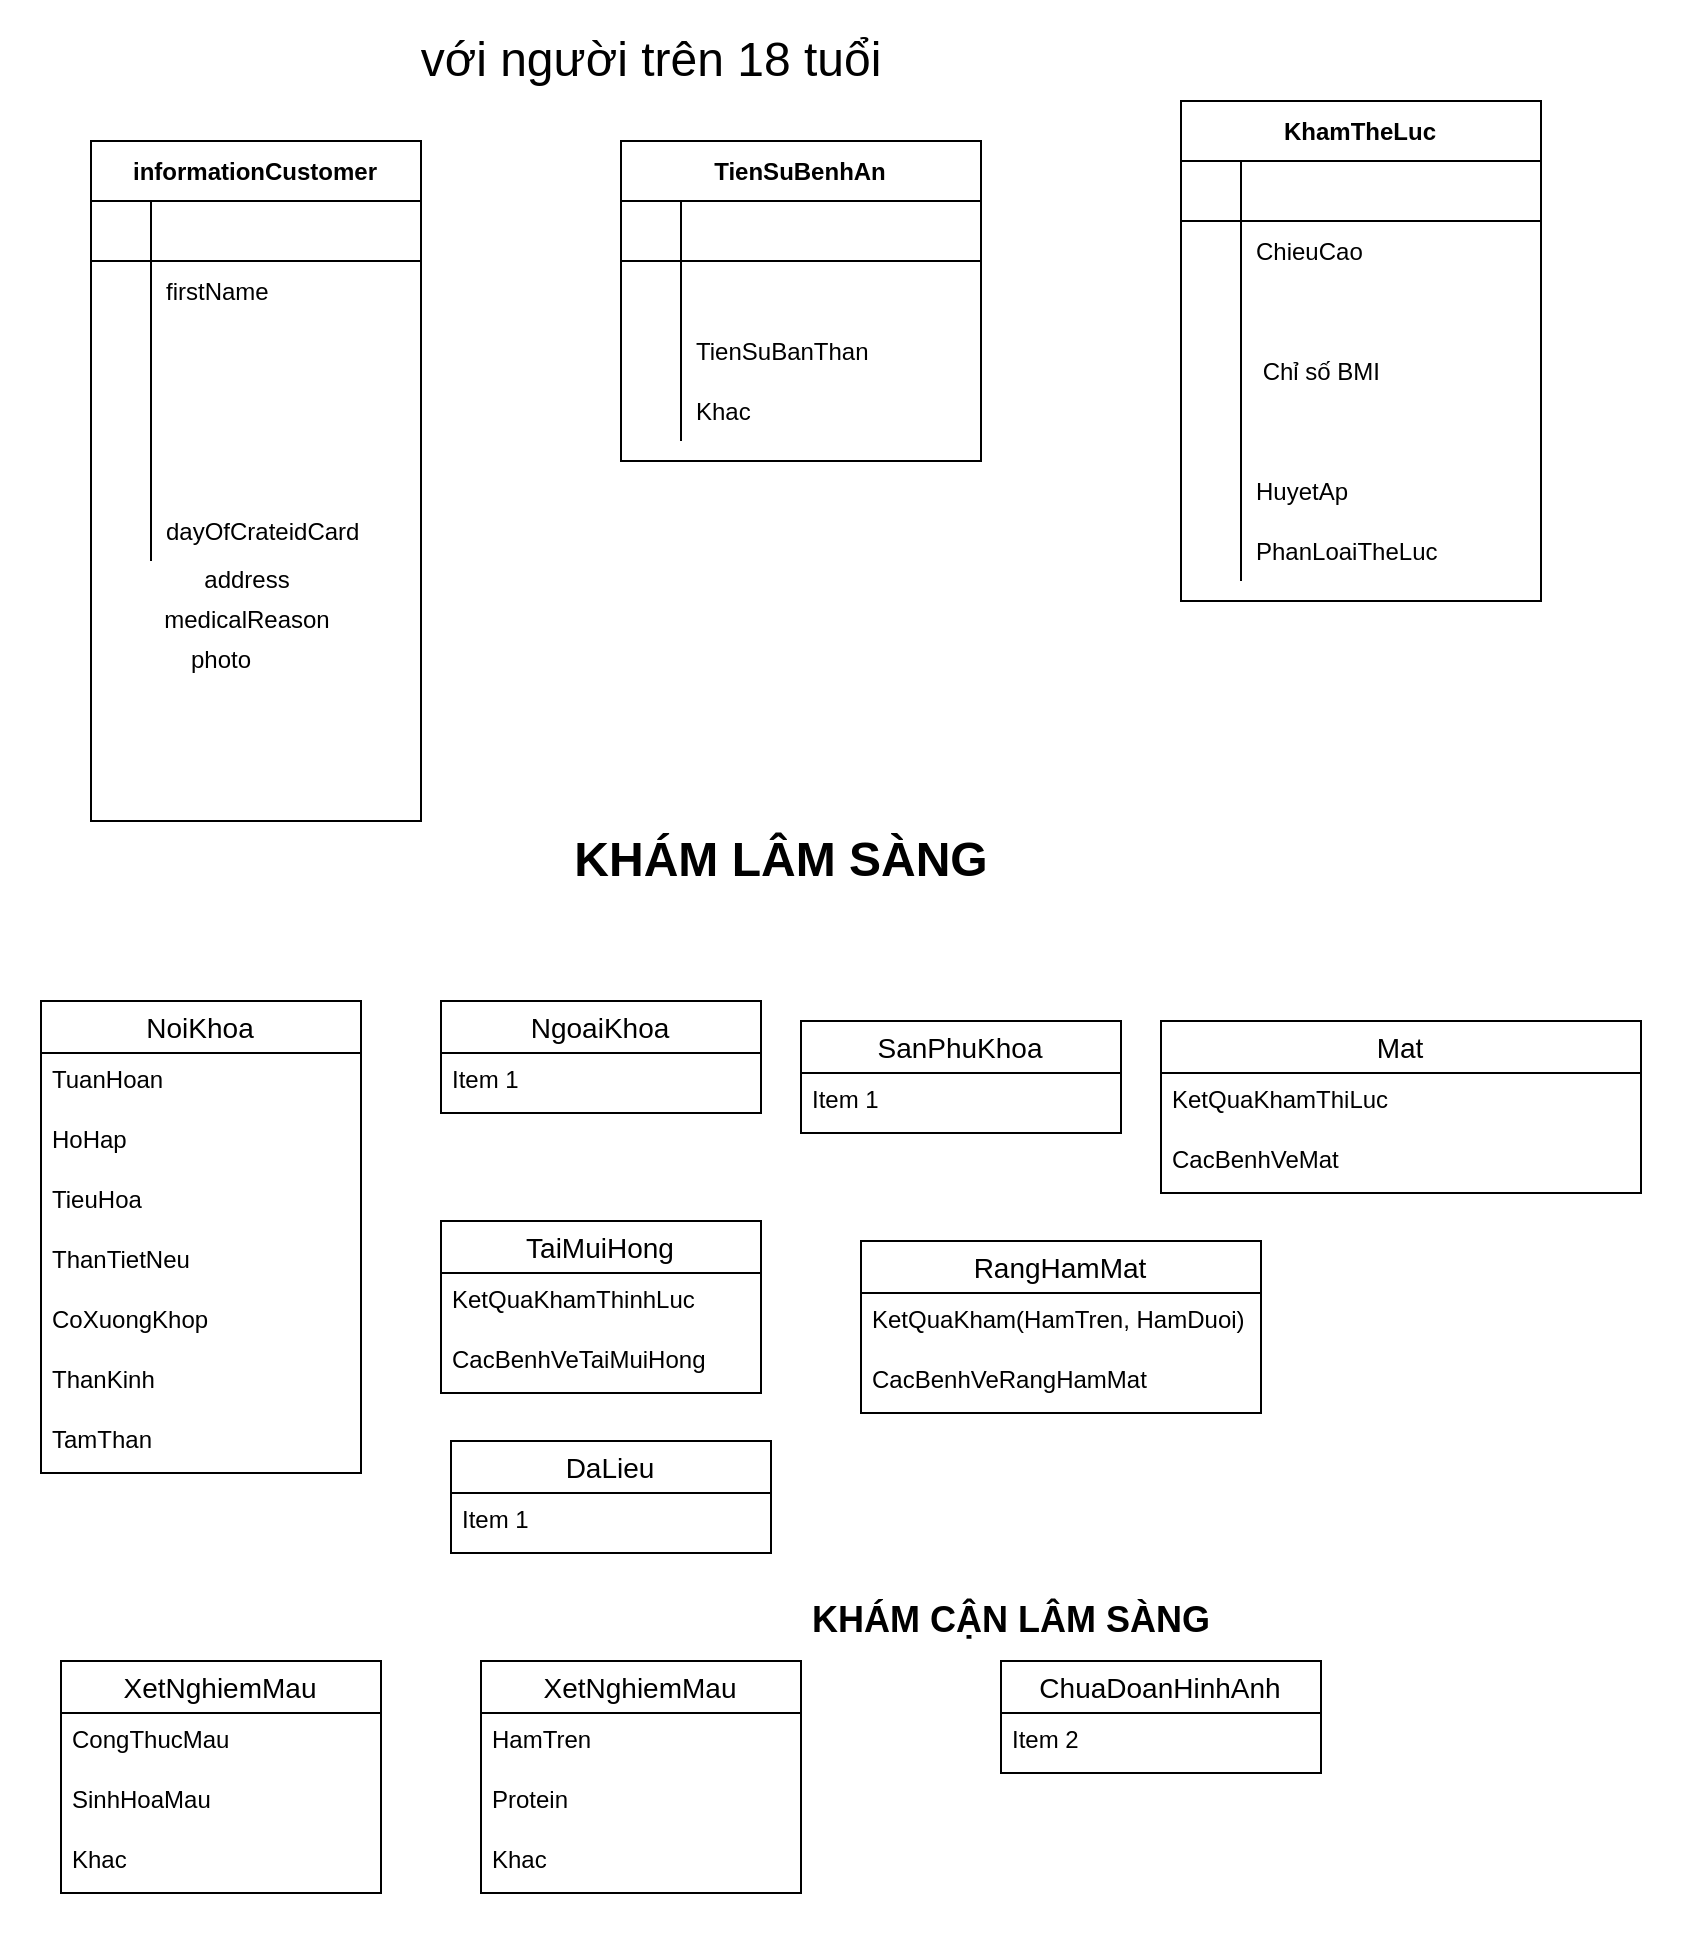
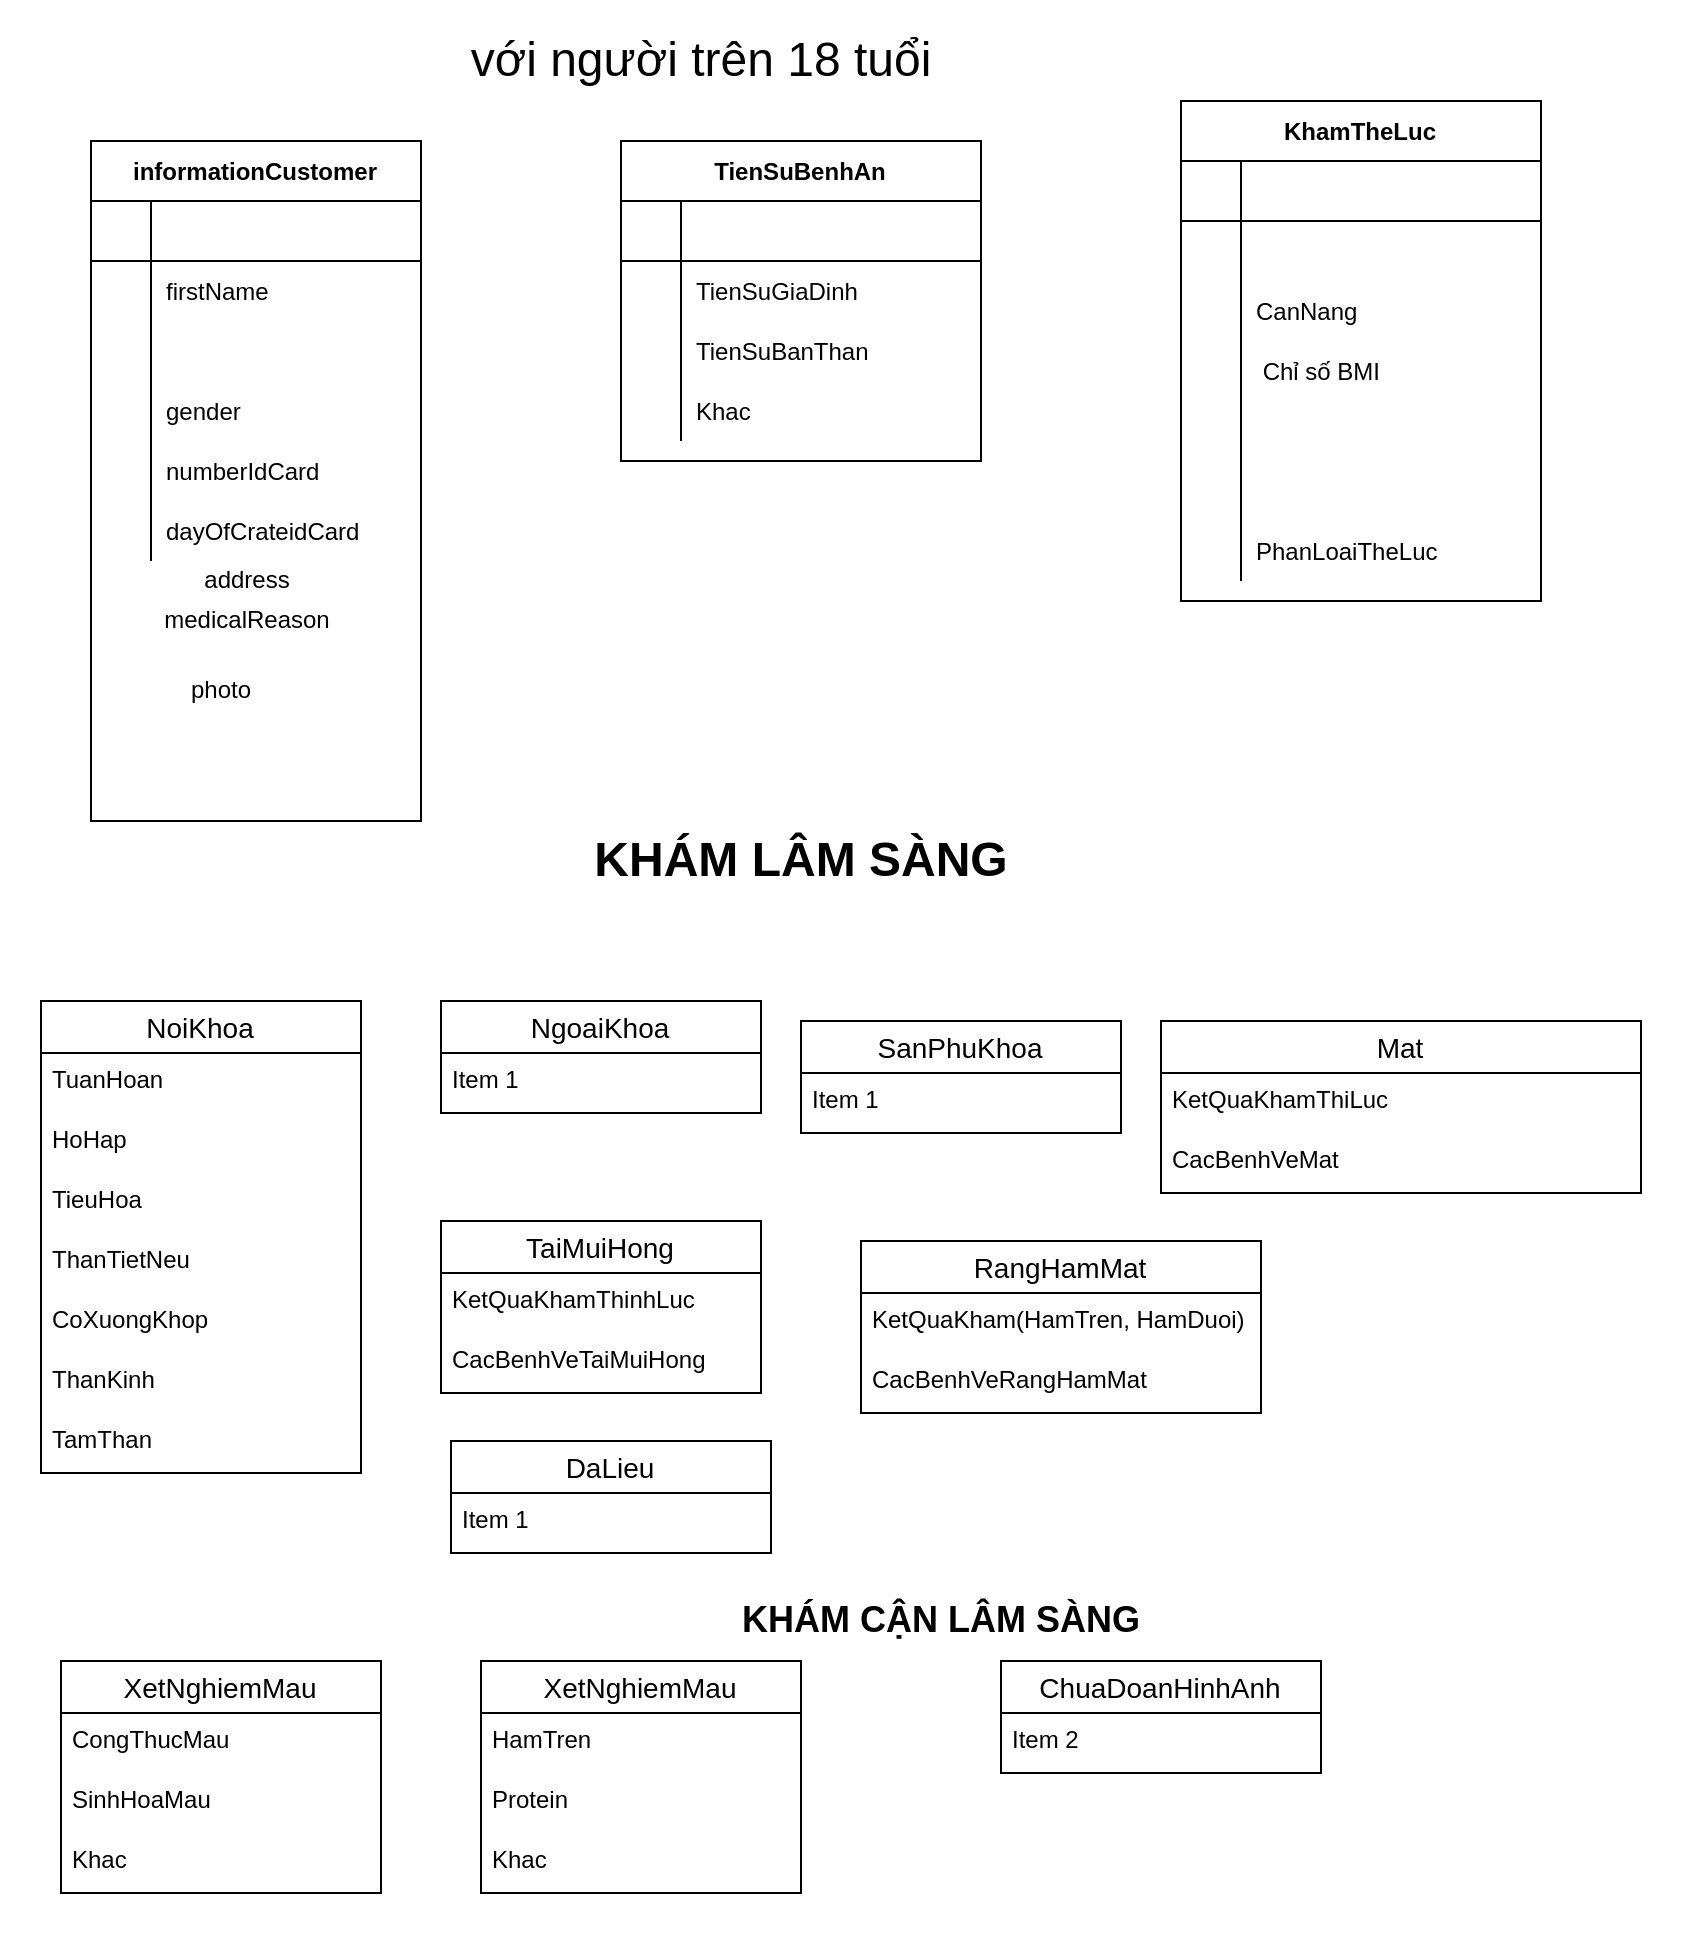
(651, 61) -> (701, 61)
(1391, 251) -> none
none -> (831, 291)
none -> (1391, 311)
none -> (286, 411)
none -> (286, 471)
(1391, 491) -> none
(221, 661) -> (221, 691)
(781, 861) -> (801, 861)
(1011, 1621) -> (941, 1621)
